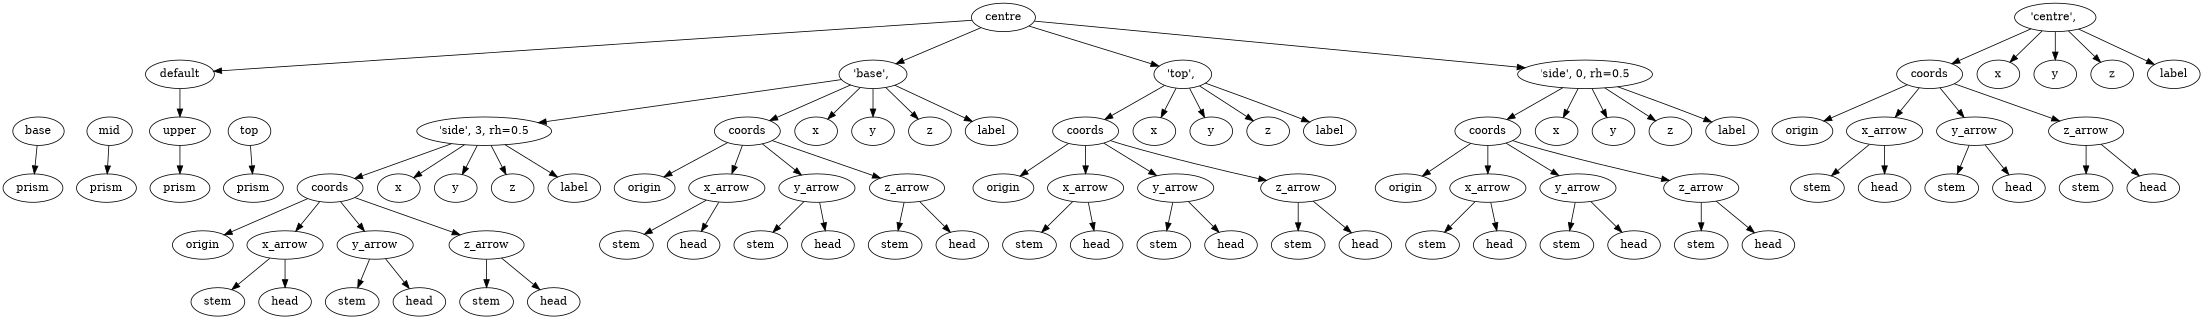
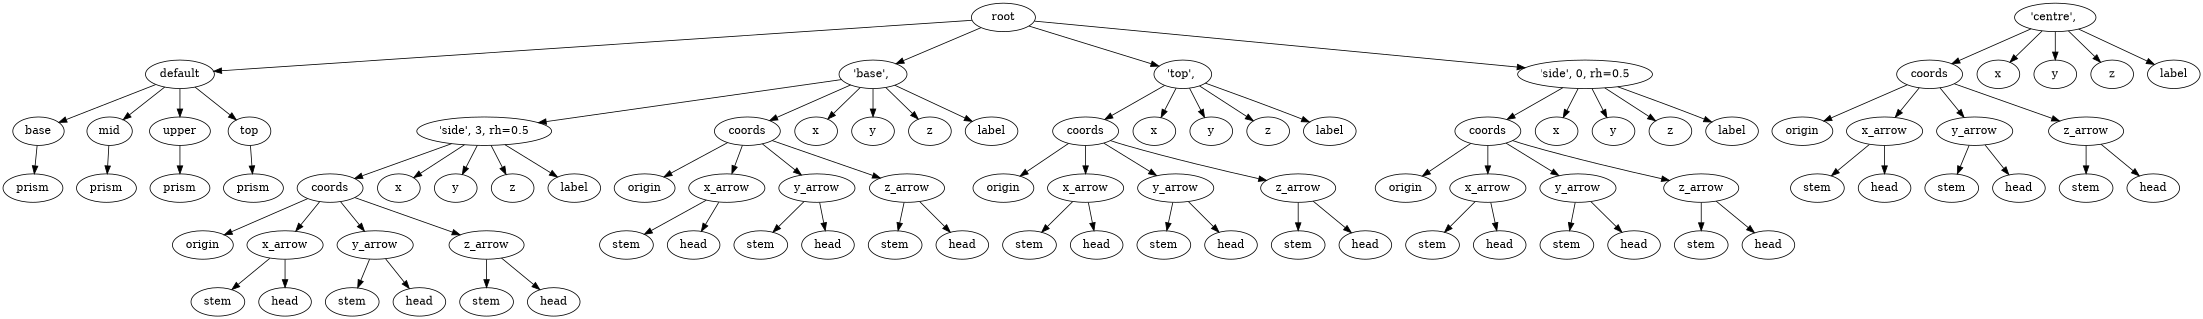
(1003, 17) -> (1003, 17)
none -> (147, 101)
none -> (212, 101)
none -> (111, 102)
